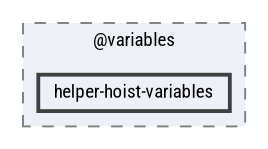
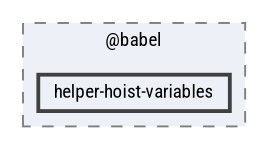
(134, 41) -> (134, 41)
